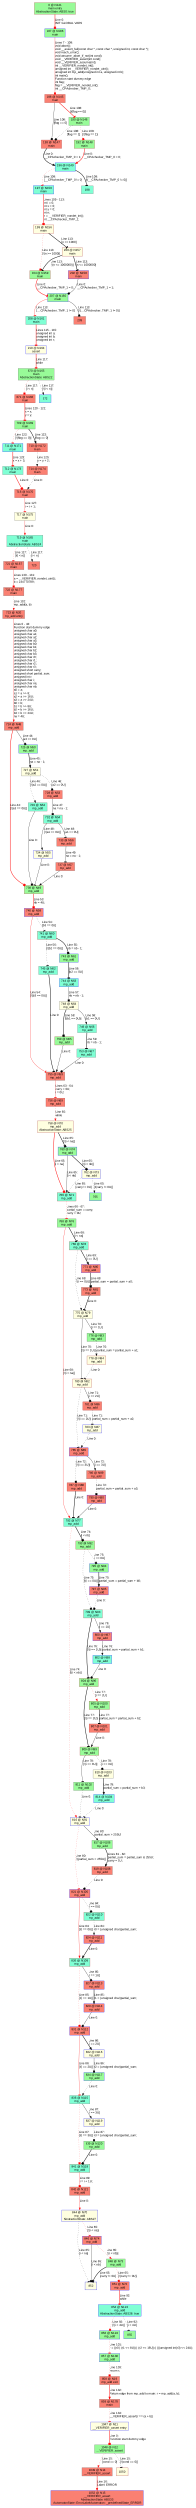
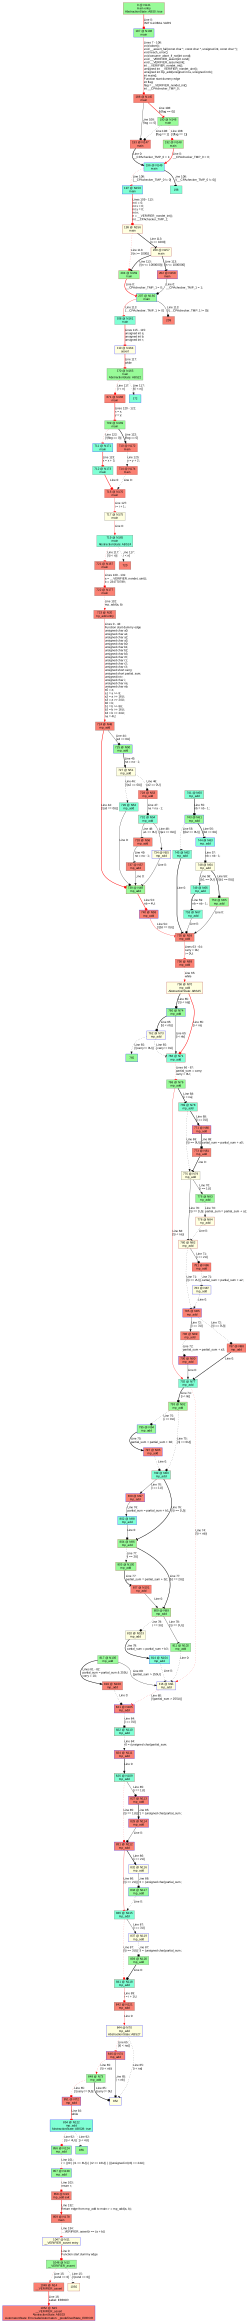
(40, 923) -> none
(46, 952) -> (180, 835)
(94, 1693) -> (127, 1554)
(90, 1832) -> (133, 1678)
(79, 1927) -> none
